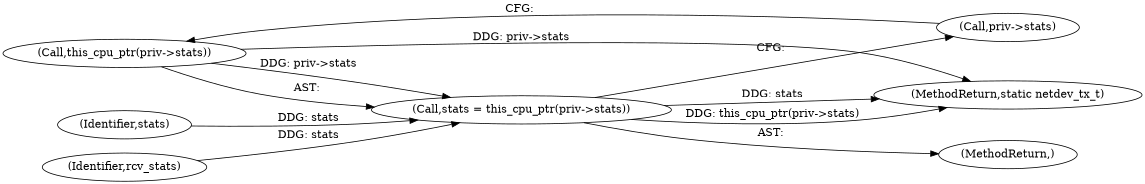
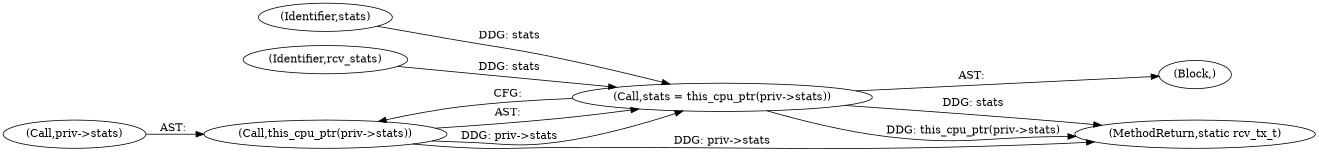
(521, 9) -> (175, 128)
(770, 68) -> (479, 105)
(1008, 95) -> (1195, 134)
(1008, 155) -> (1195, 75)
